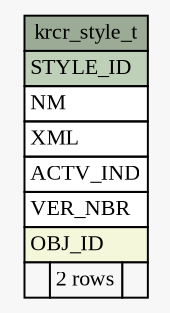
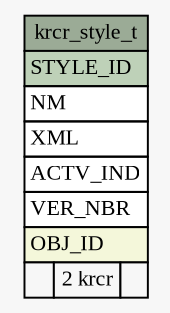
(86, 279) -> (88, 279)
